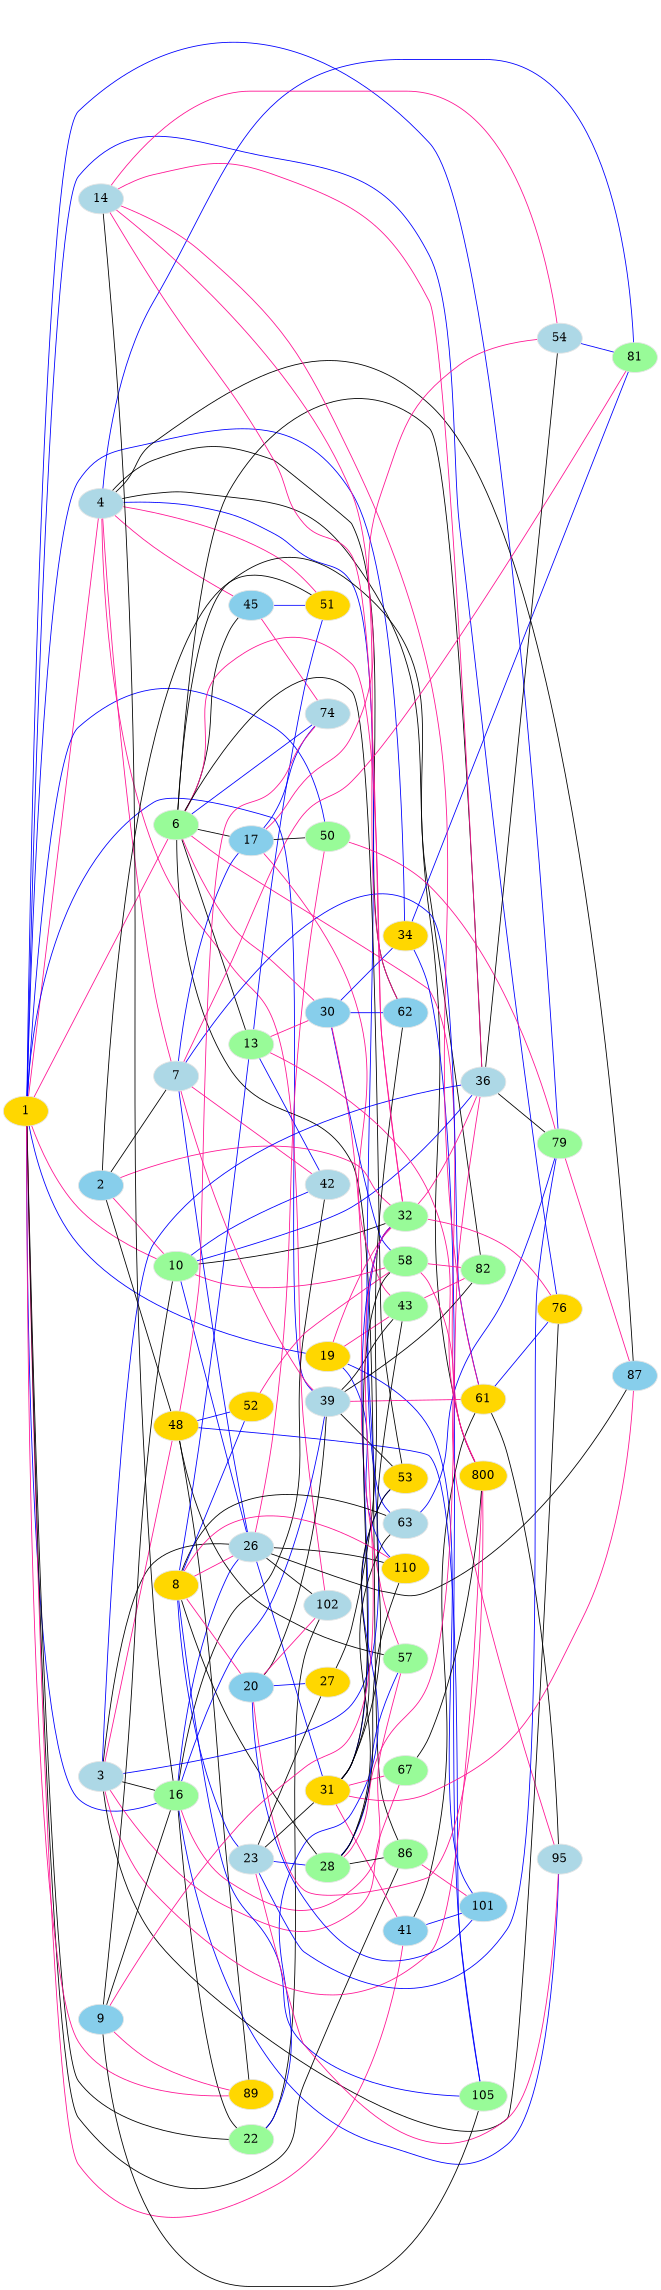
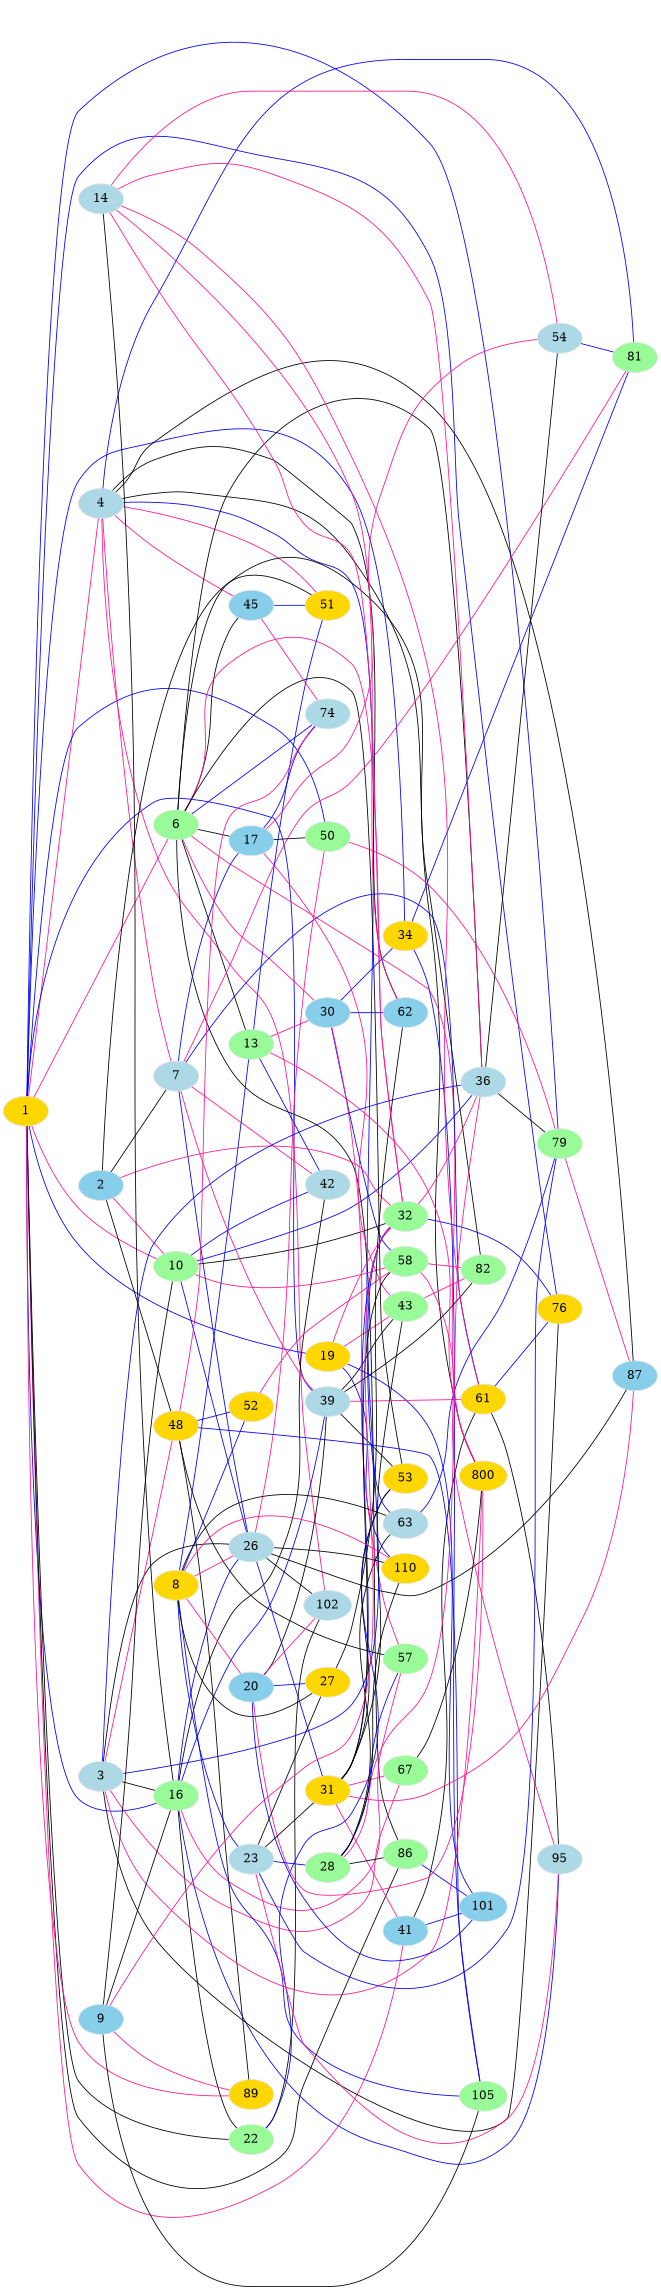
(499, 1242) -> (499, 1242)
(236, 1734) -> (220, 1702)
(444, 1880) -> (444, 1880)
